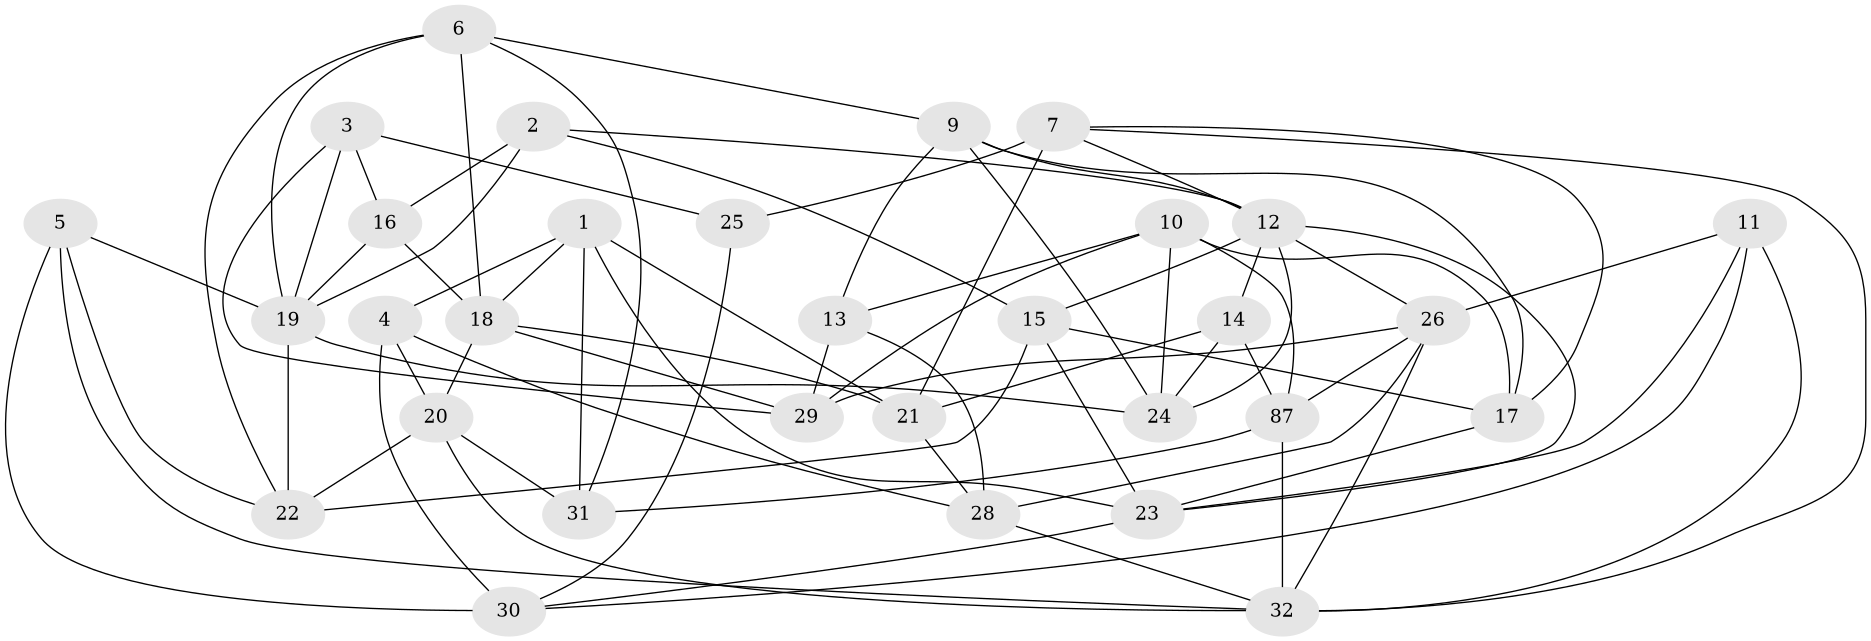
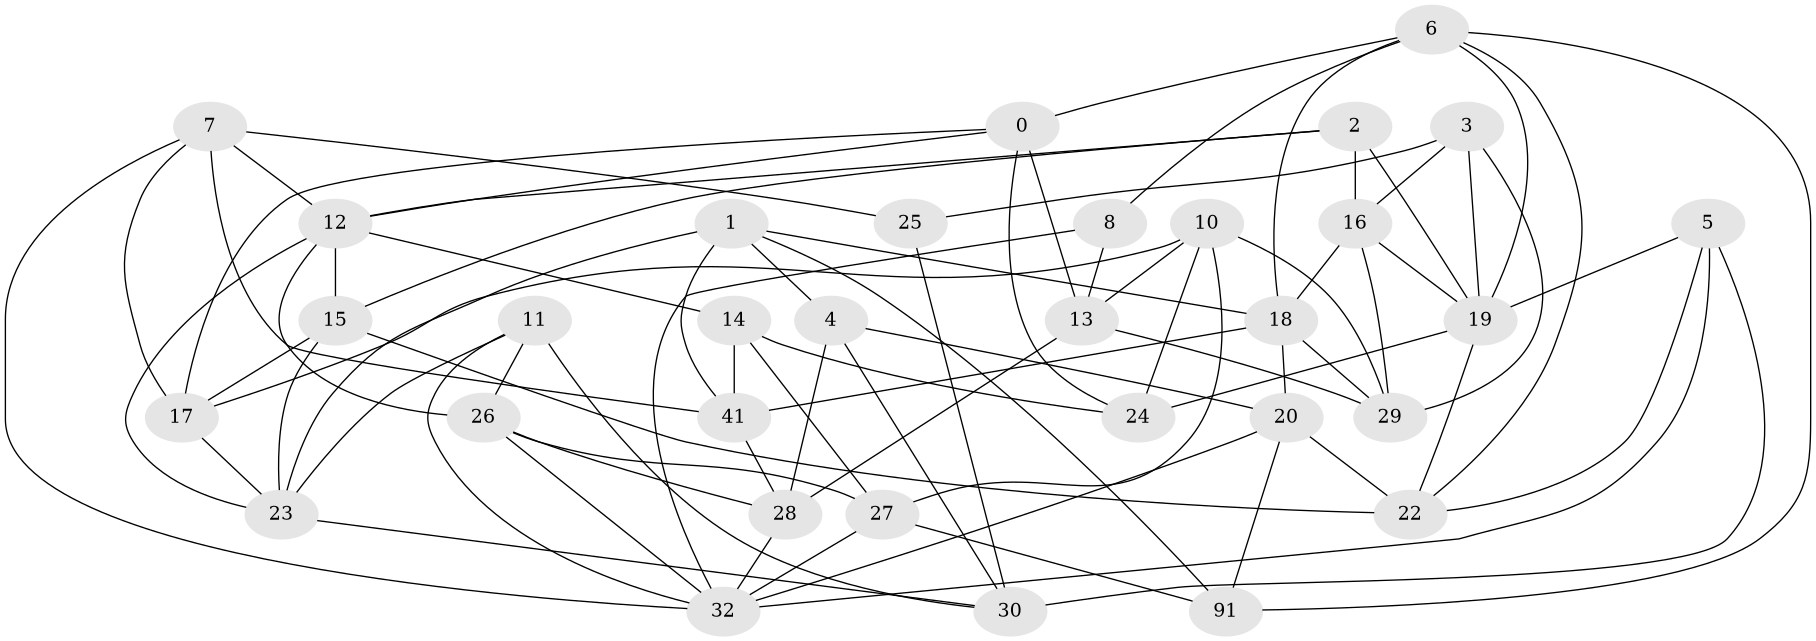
(954, 127) -> (1023, 127)
none -> (1110, 224)
(1144, 357) -> (1378, 320)
(1273, 358) -> none
(909, 418) -> (734, 418)
(1282, 418) -> (882, 515)
(579, 515) -> (1226, 612)
